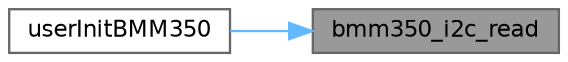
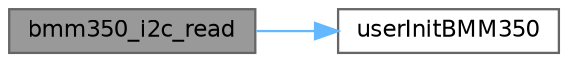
(260, 31) -> (286, 31)
